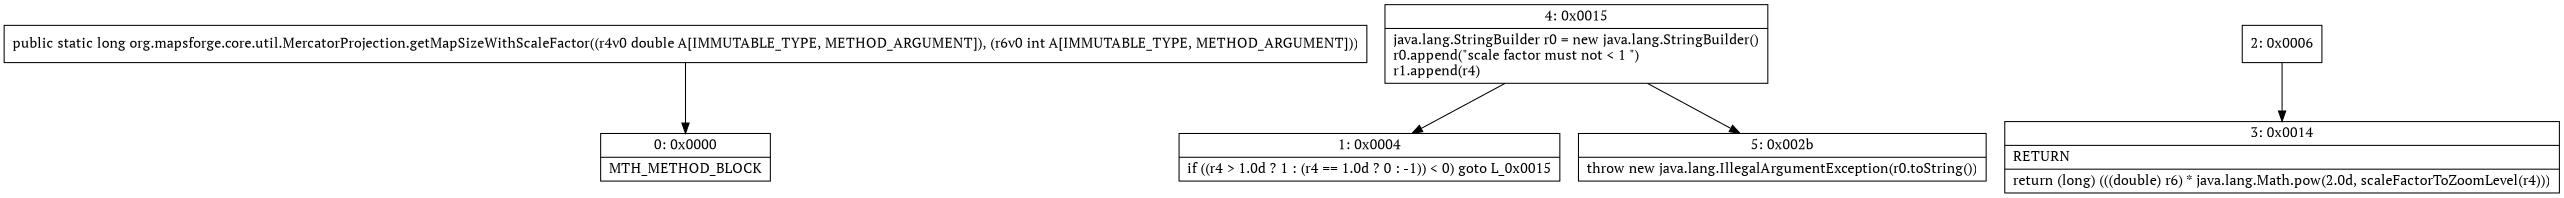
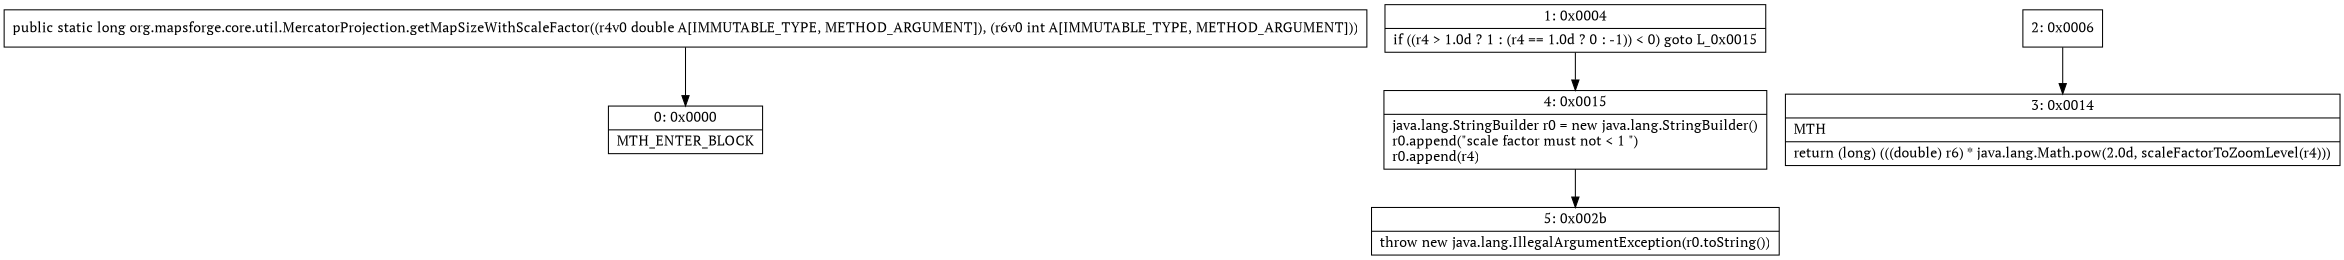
(1437, 71) -> (1436, 157)
(1463, 106) -> (1575, 66)
(2042, 157) -> (1810, 129)
(686, 169) -> (686, 141)
